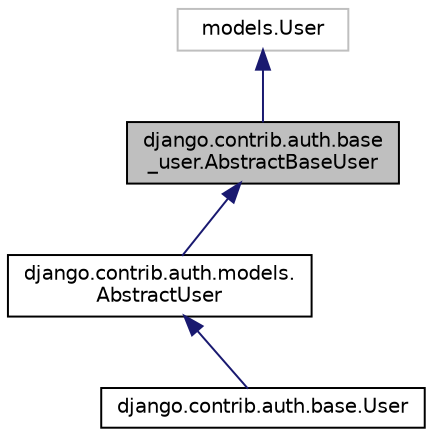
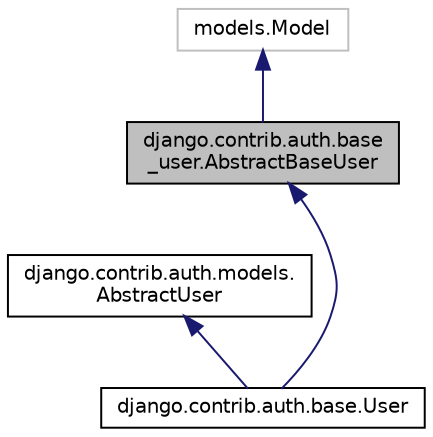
(263, 30) -> (263, 30)
(205, 227) -> (336, 298)
